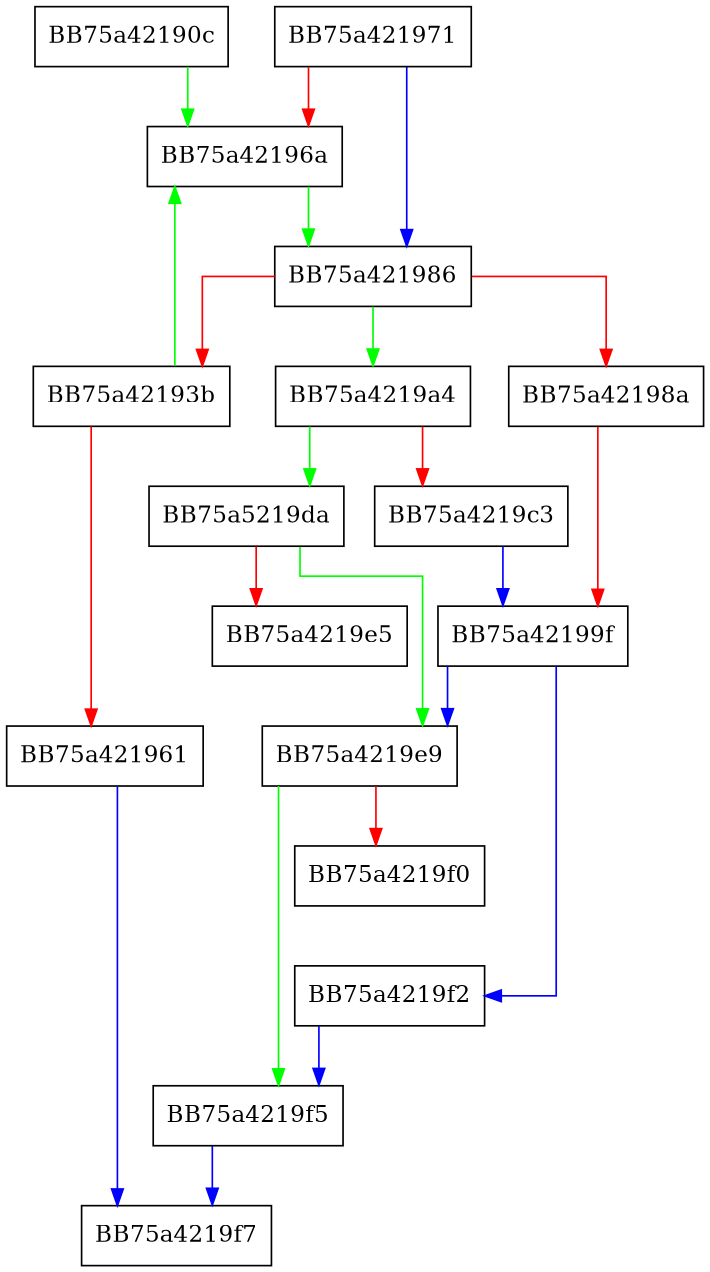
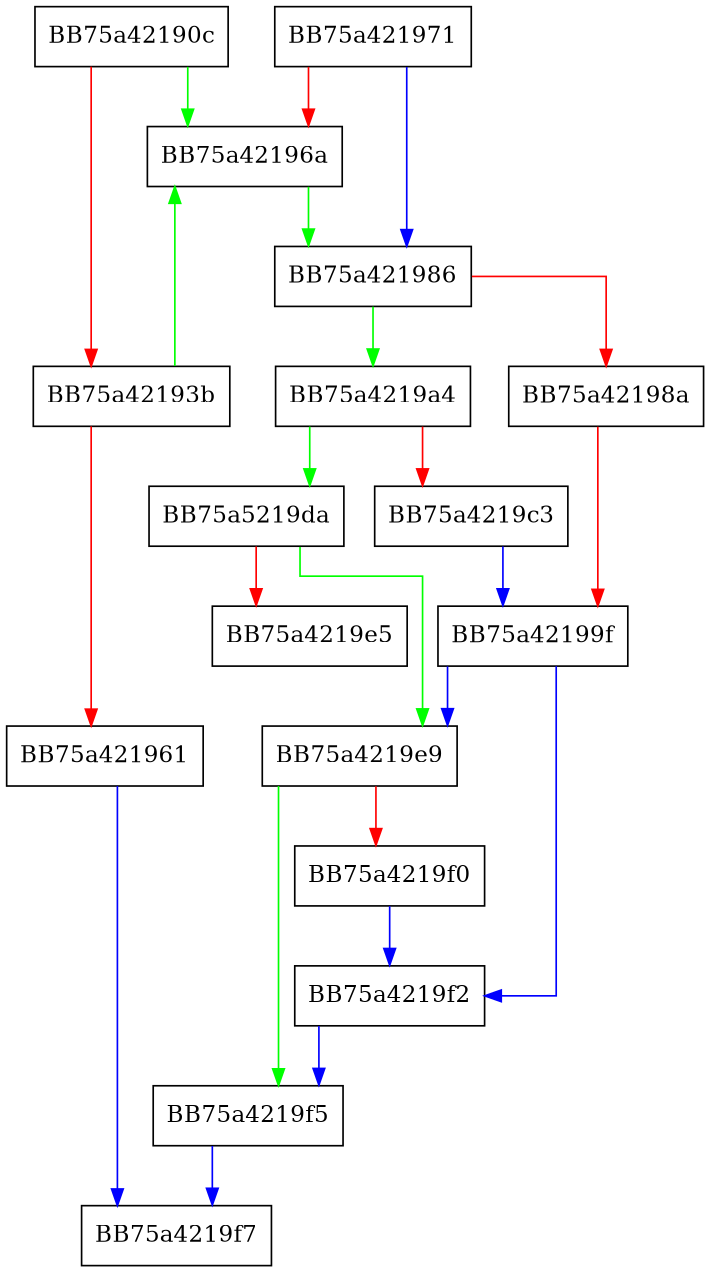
(202, 277) -> (91, 208)
none -> (390, 927)
